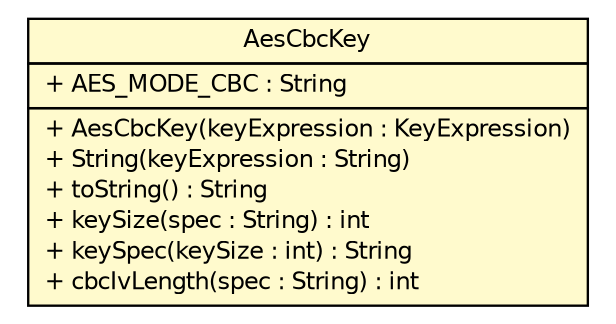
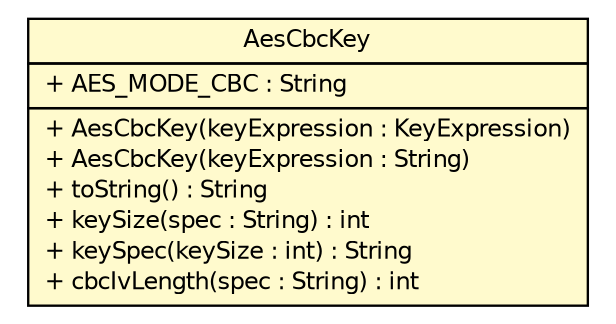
(228, 160) -> (257, 160)
